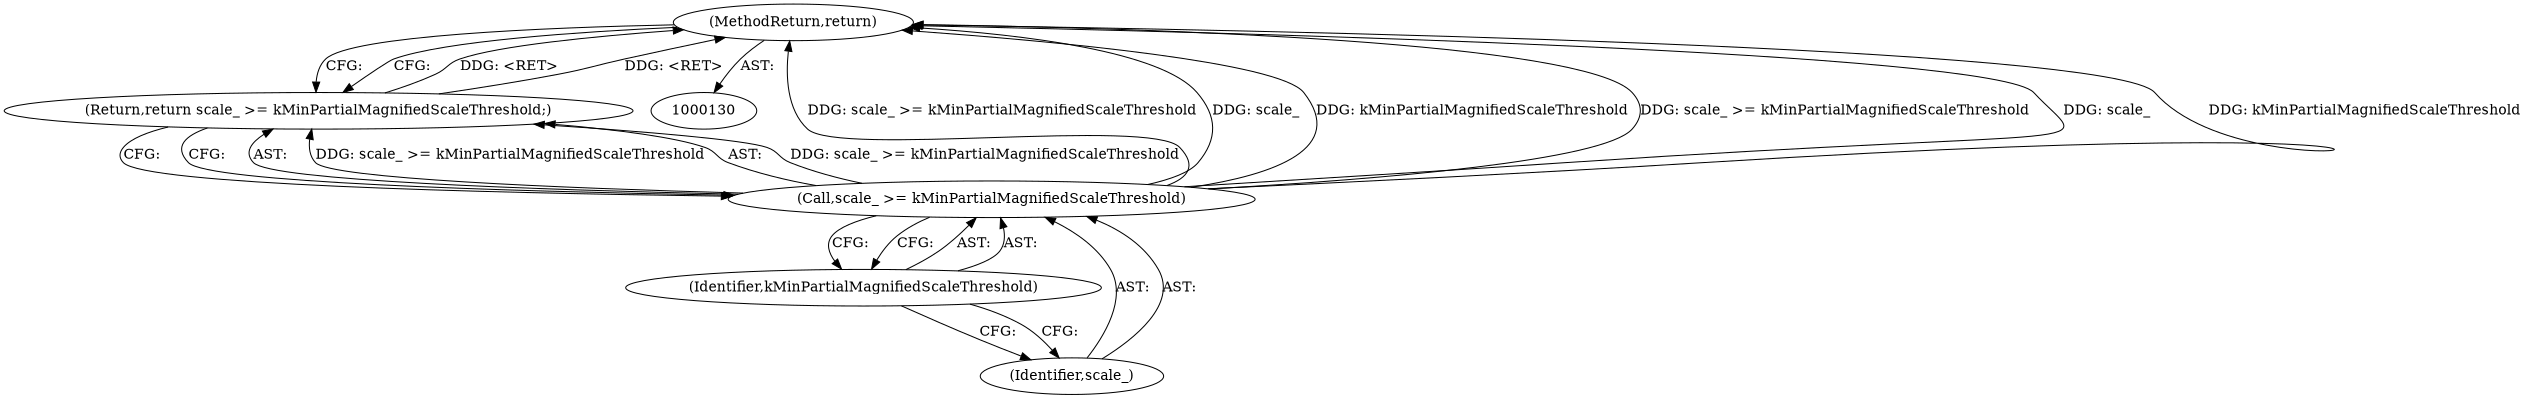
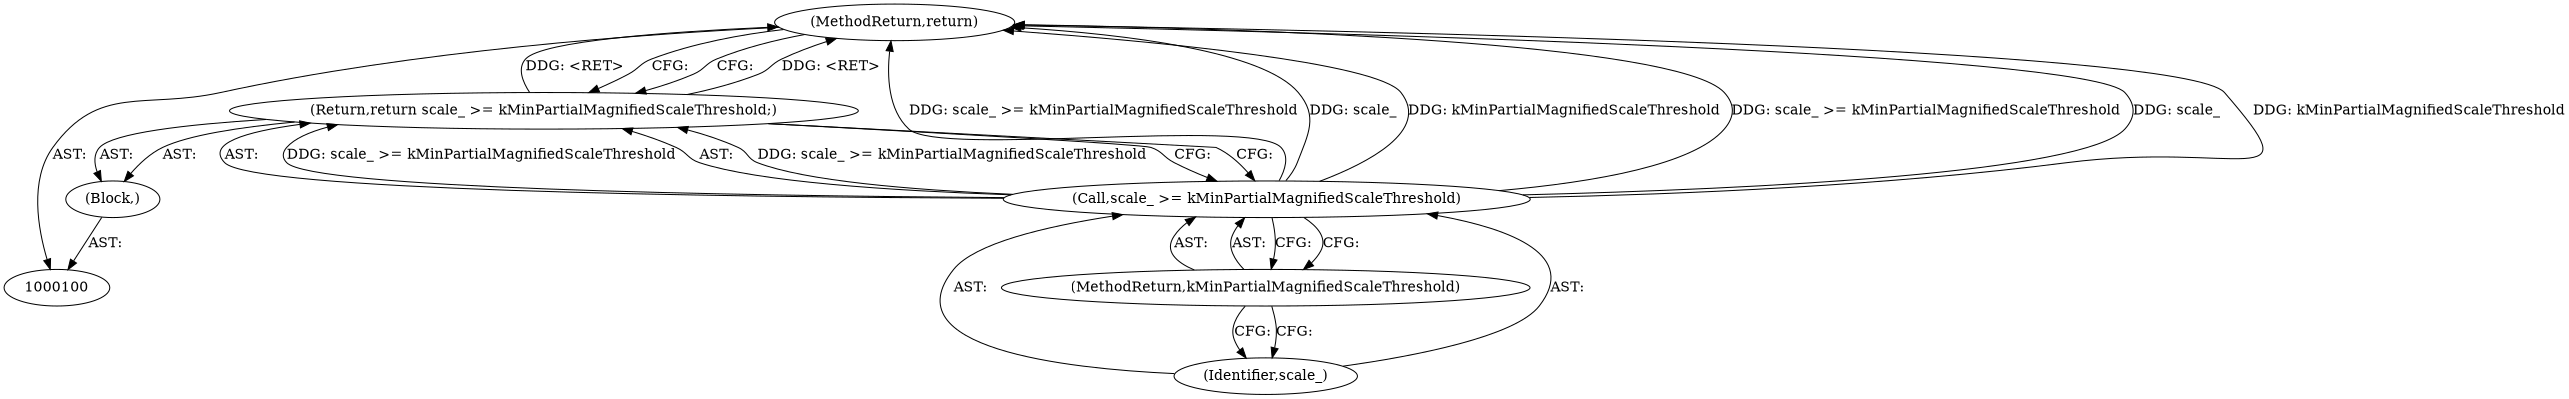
(704, 111) -> (57, 288)
none -> (113, 199)
(864, 288) -> (1266, 288)
